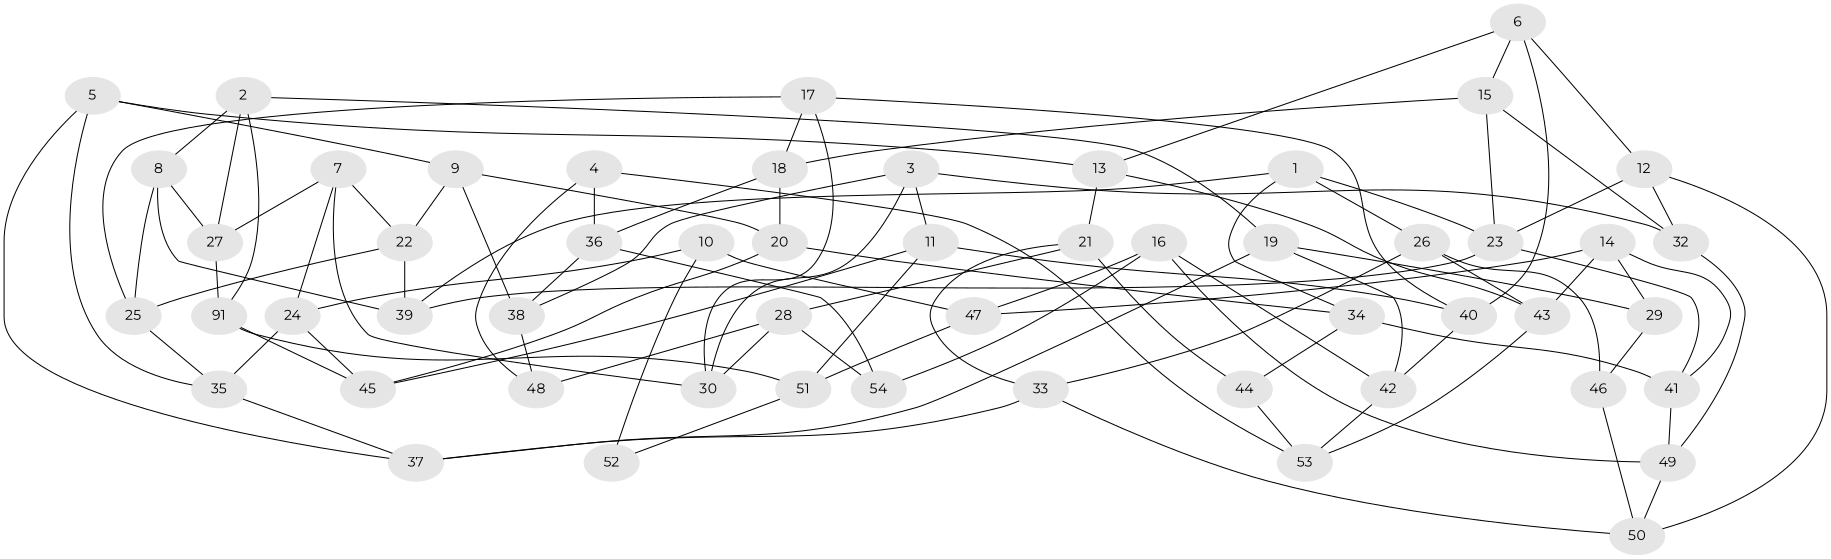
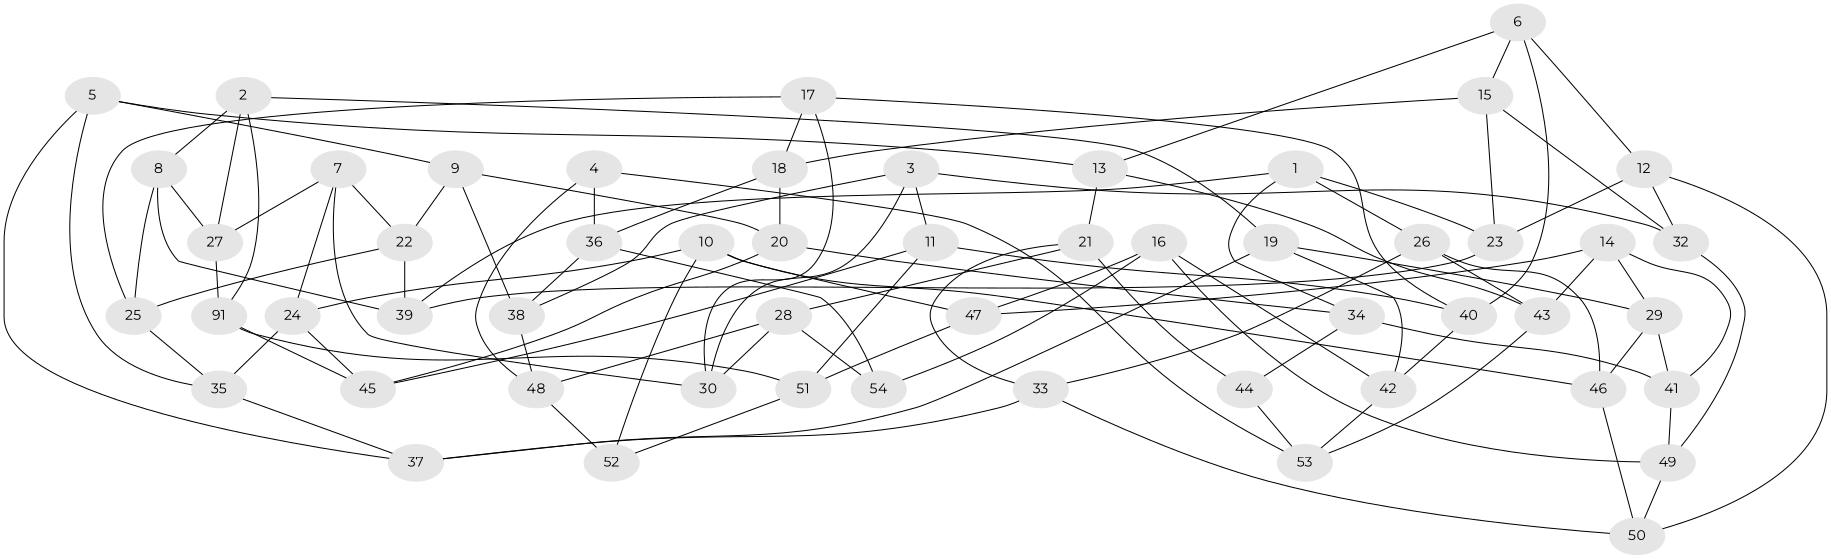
(1645, 282) -> (1663, 353)
none -> (1170, 322)
none -> (574, 426)
